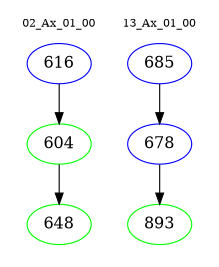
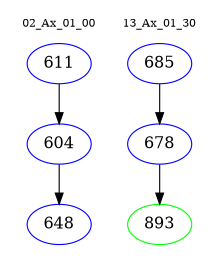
(160, 24) -> (160, 24)
(59, 64) -> (59, 64)
(59, 144) -> (59, 144)
(59, 224) -> (59, 224)
